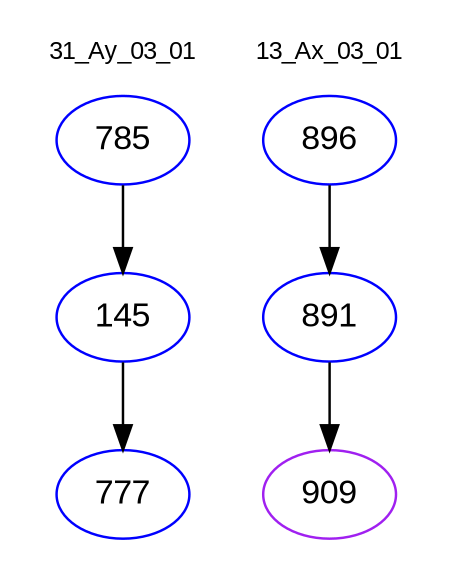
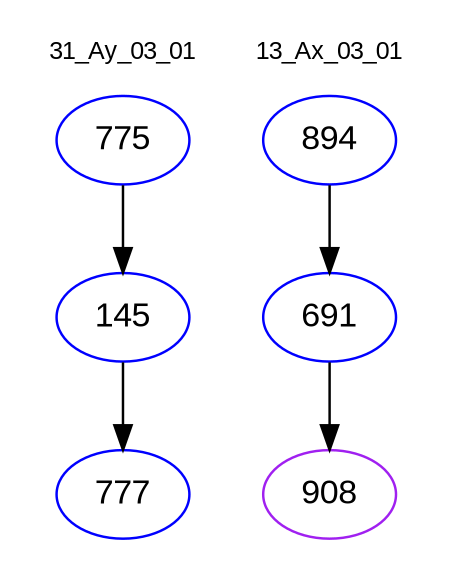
(123, 140) -> (123, 140)
(330, 140) -> (330, 140)
(330, 317) -> (330, 317)
(330, 494) -> (330, 494)
